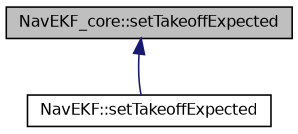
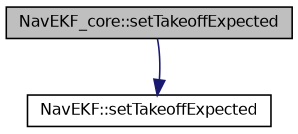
(139, 75) -> (160, 59)
